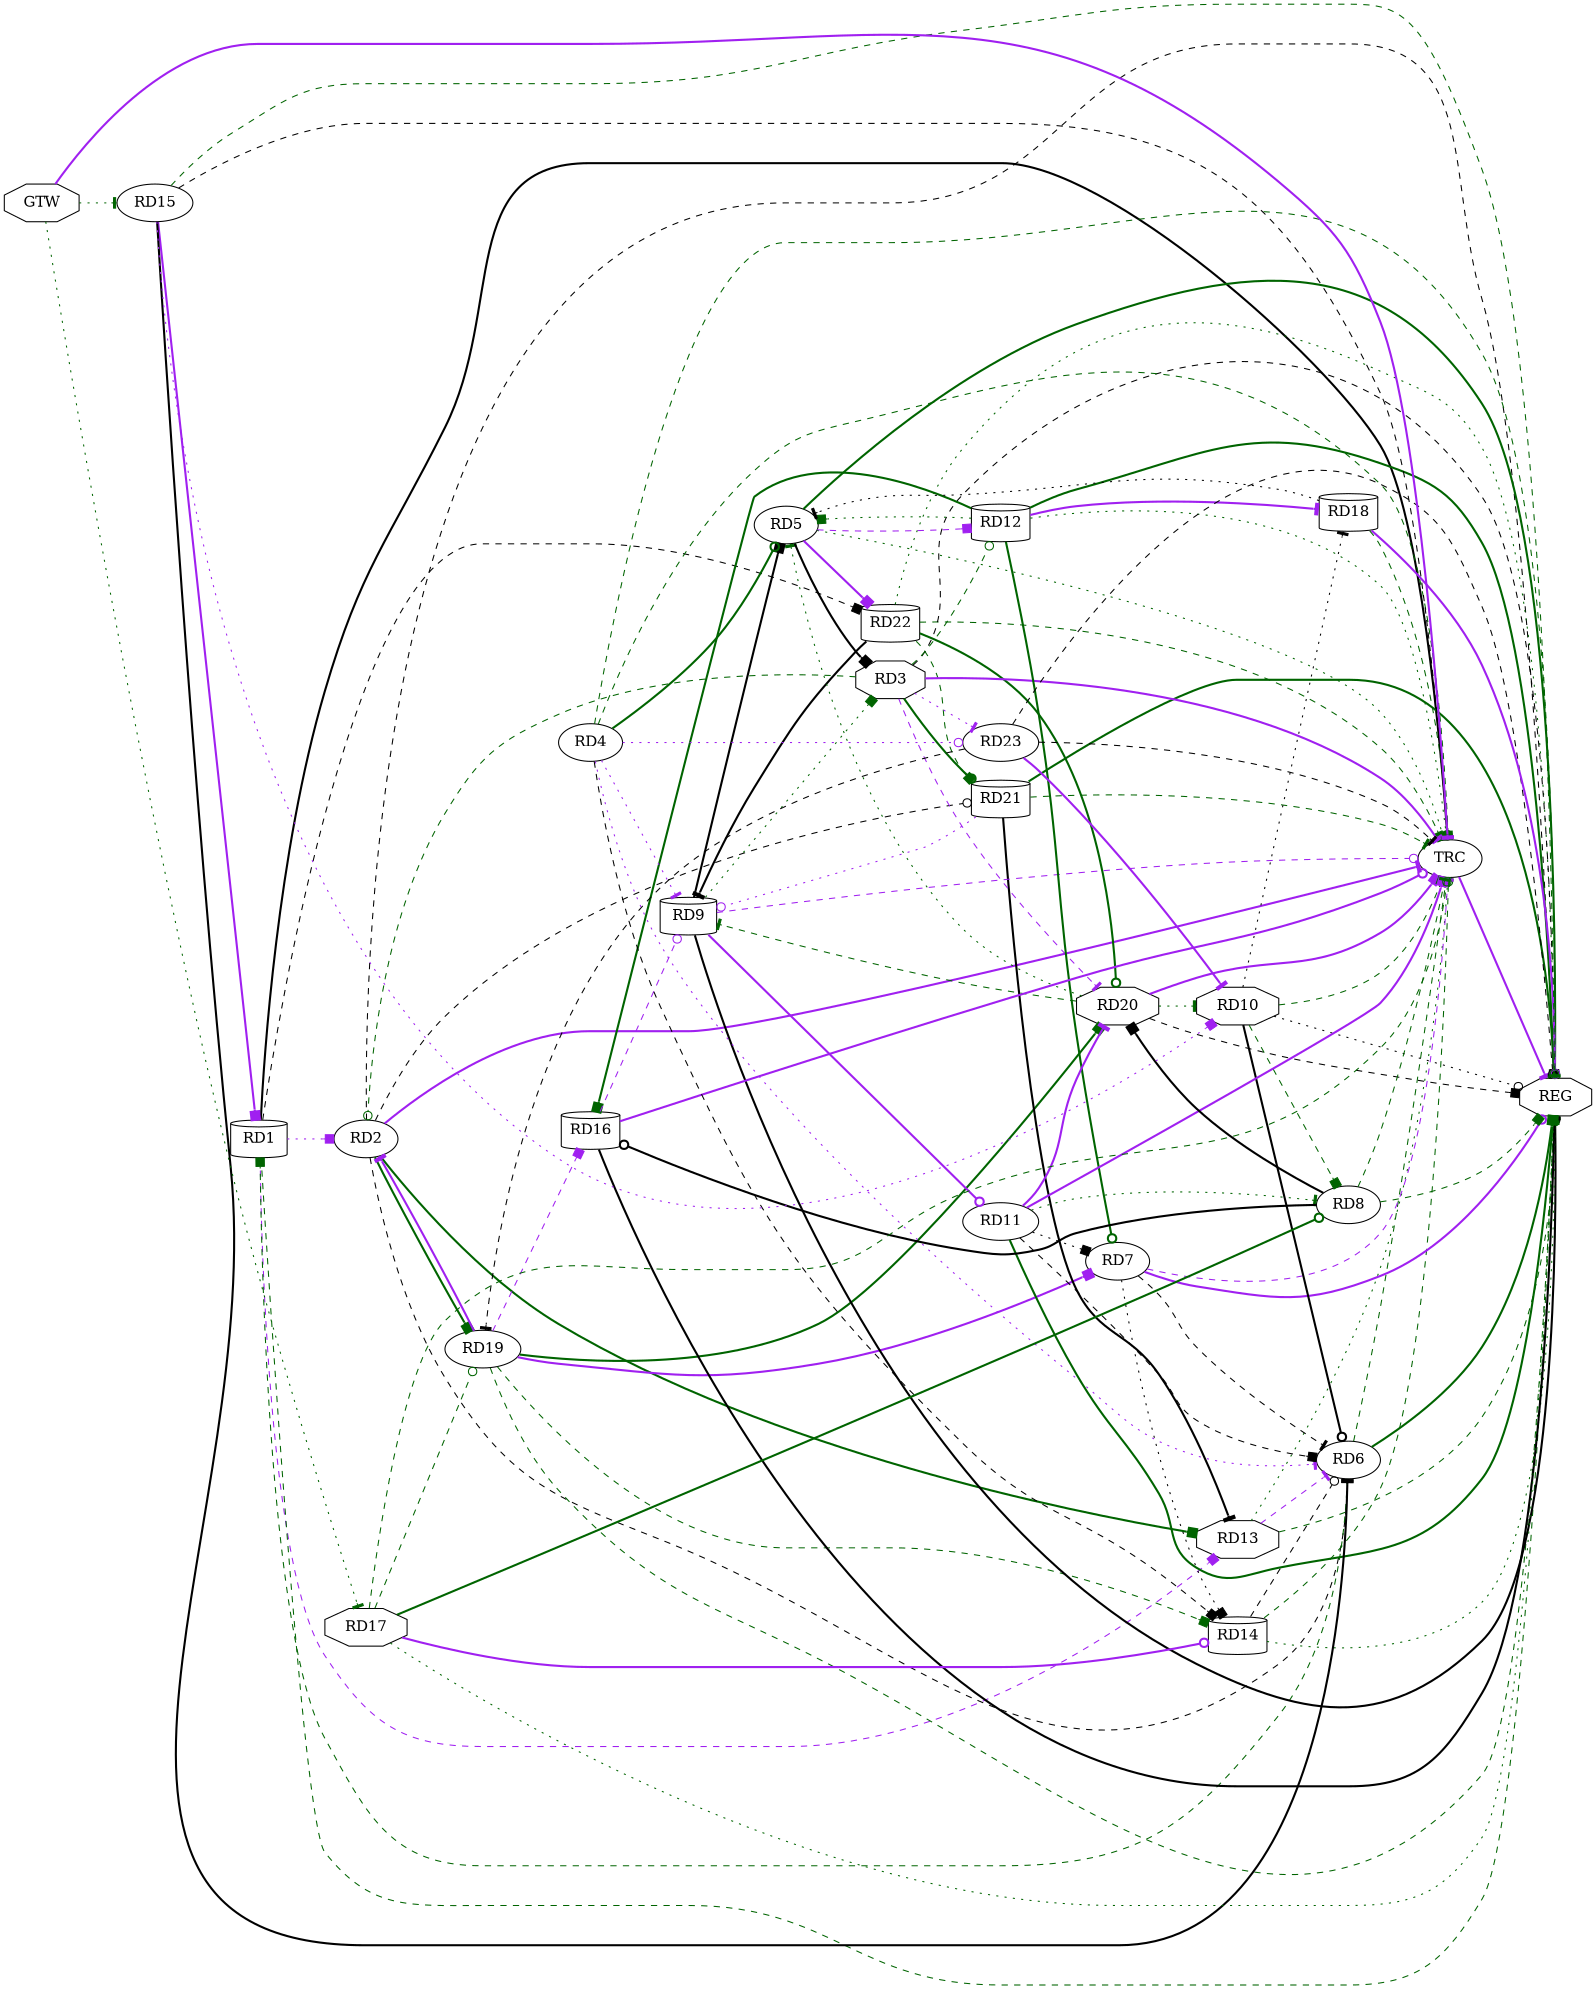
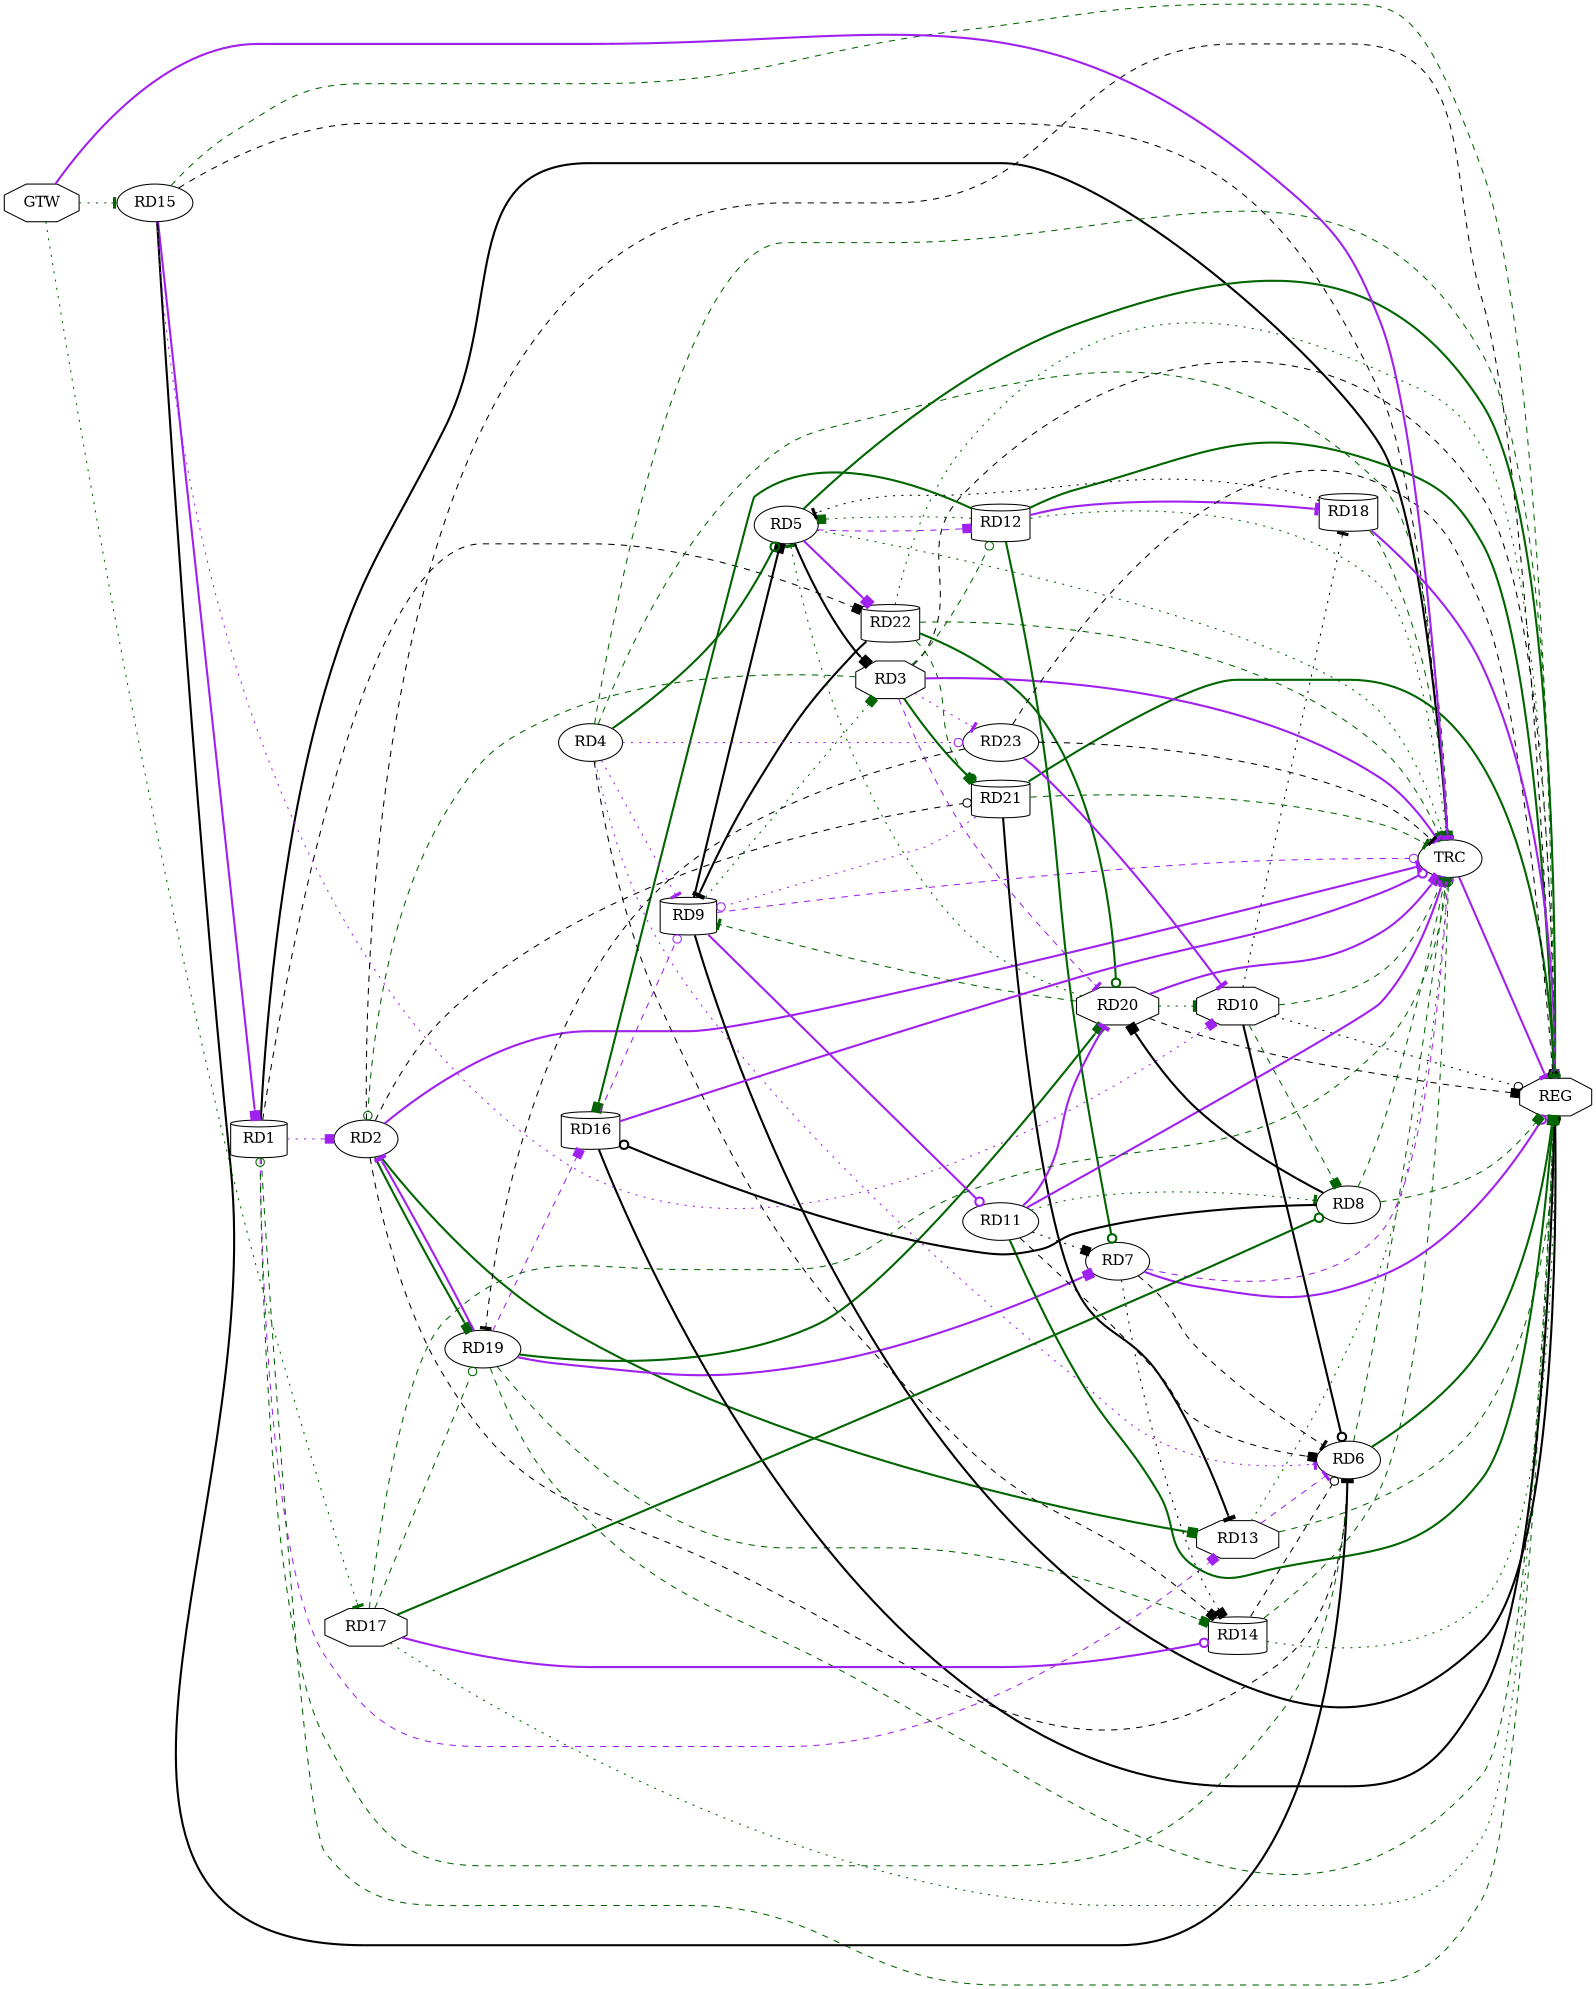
(636, 1866) -> (635, 1866)
